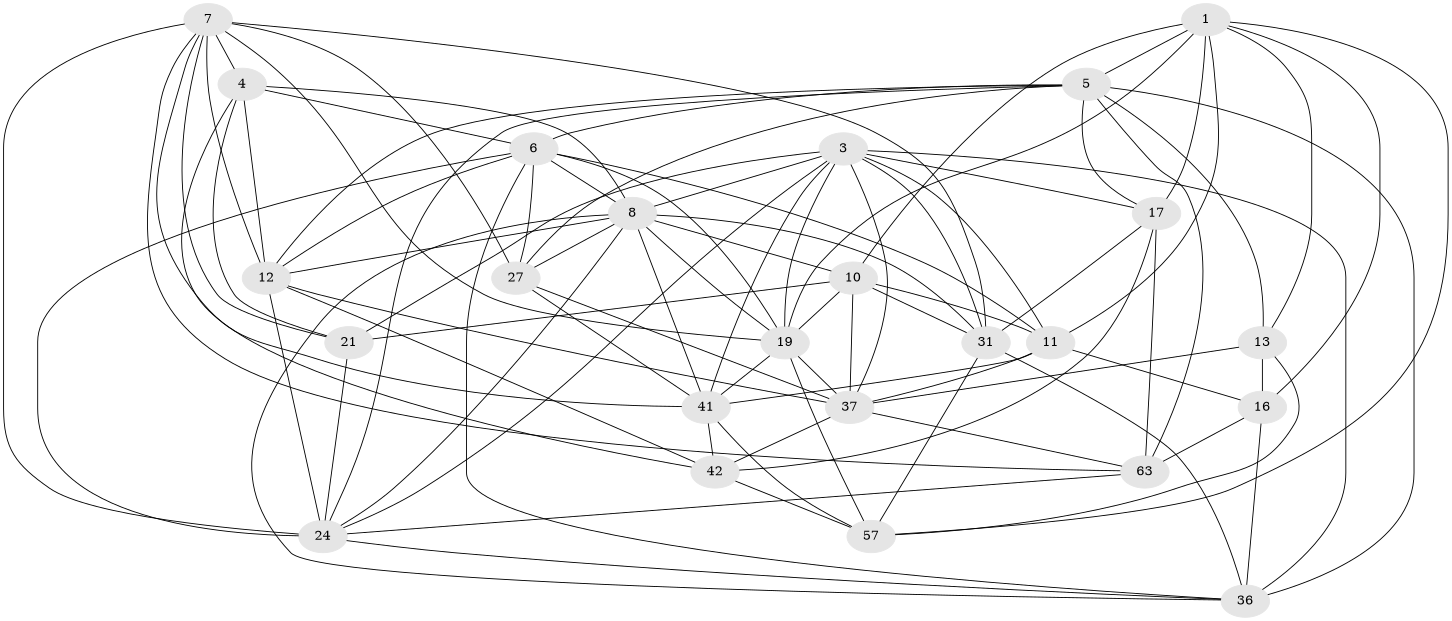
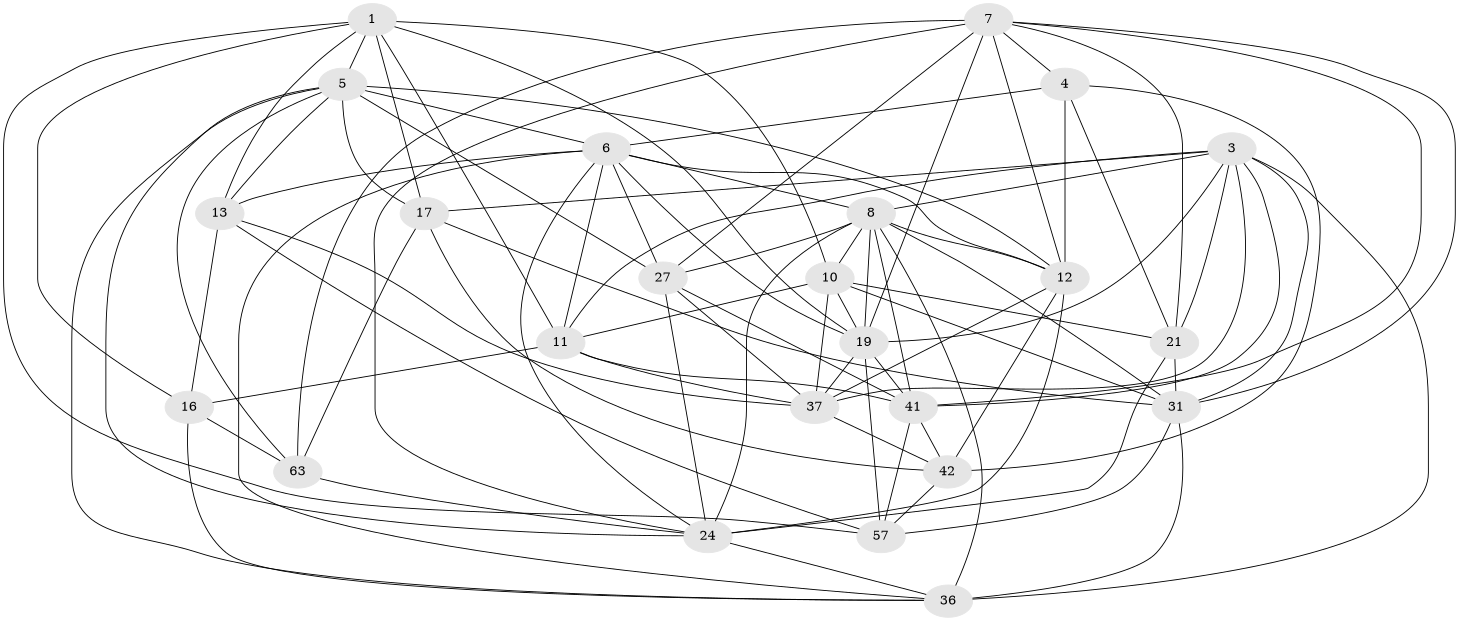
(462, 106) -> none
none -> (418, 167)
(606, 347) -> (685, 407)
none -> (1175, 370)
(997, 440) -> none
